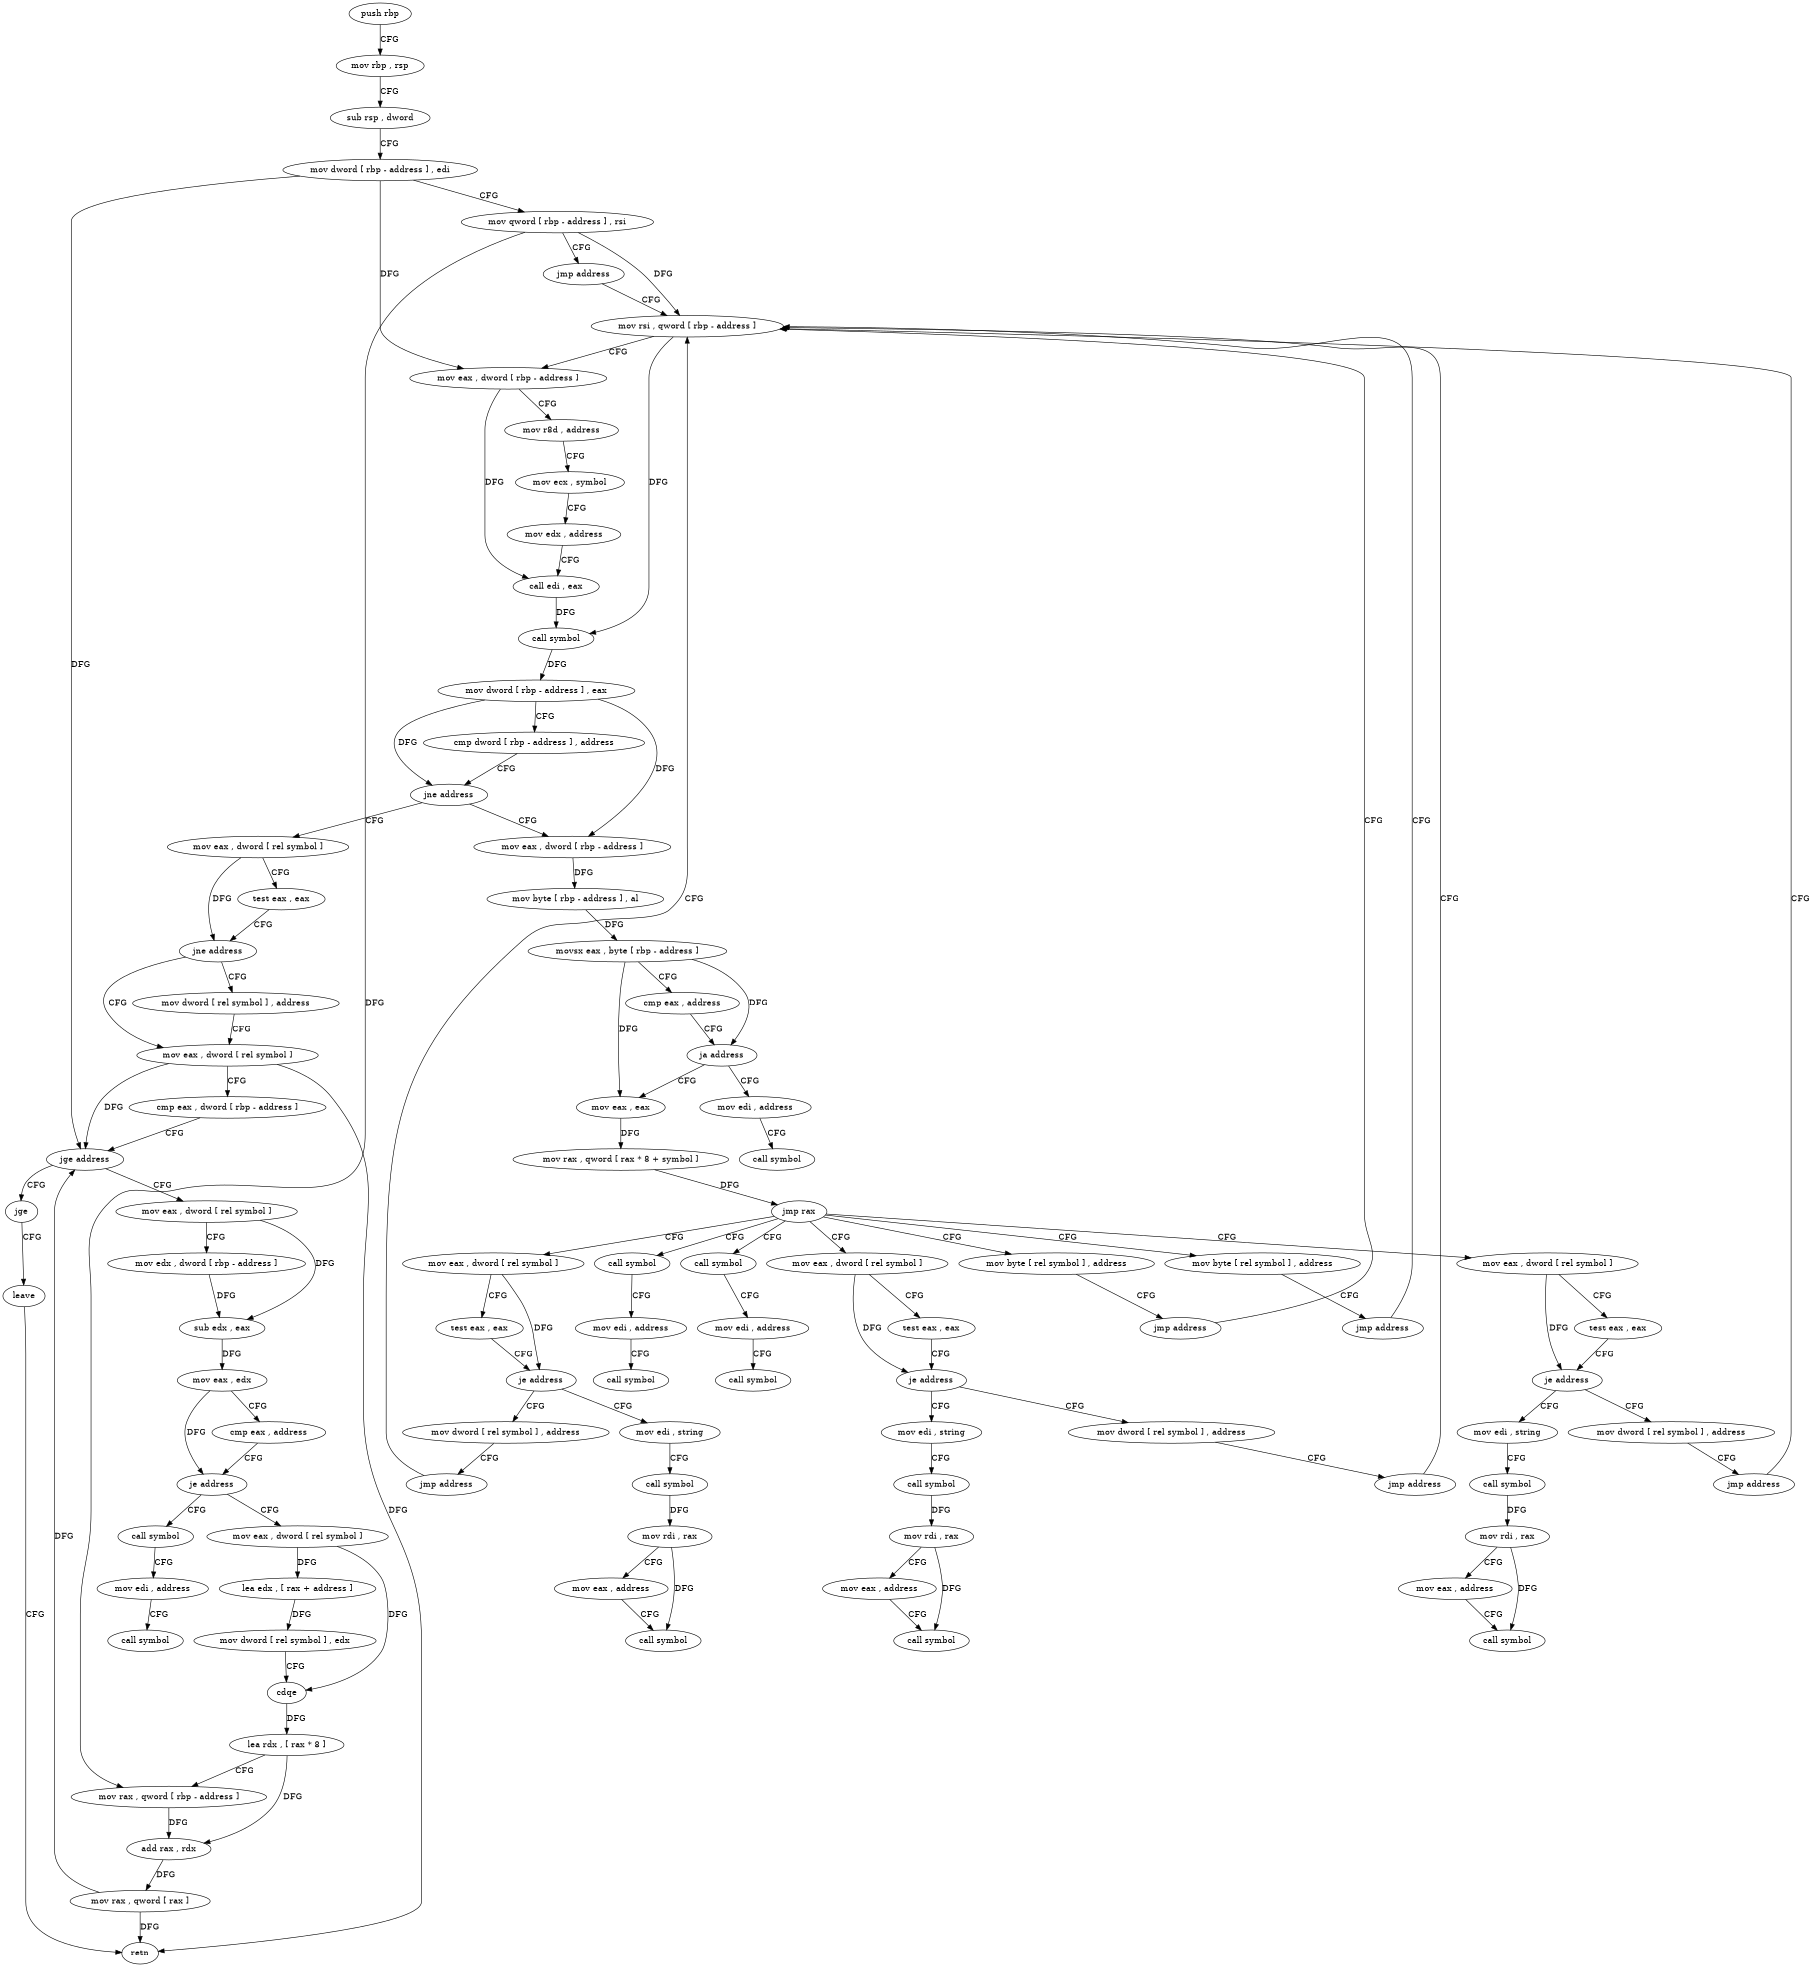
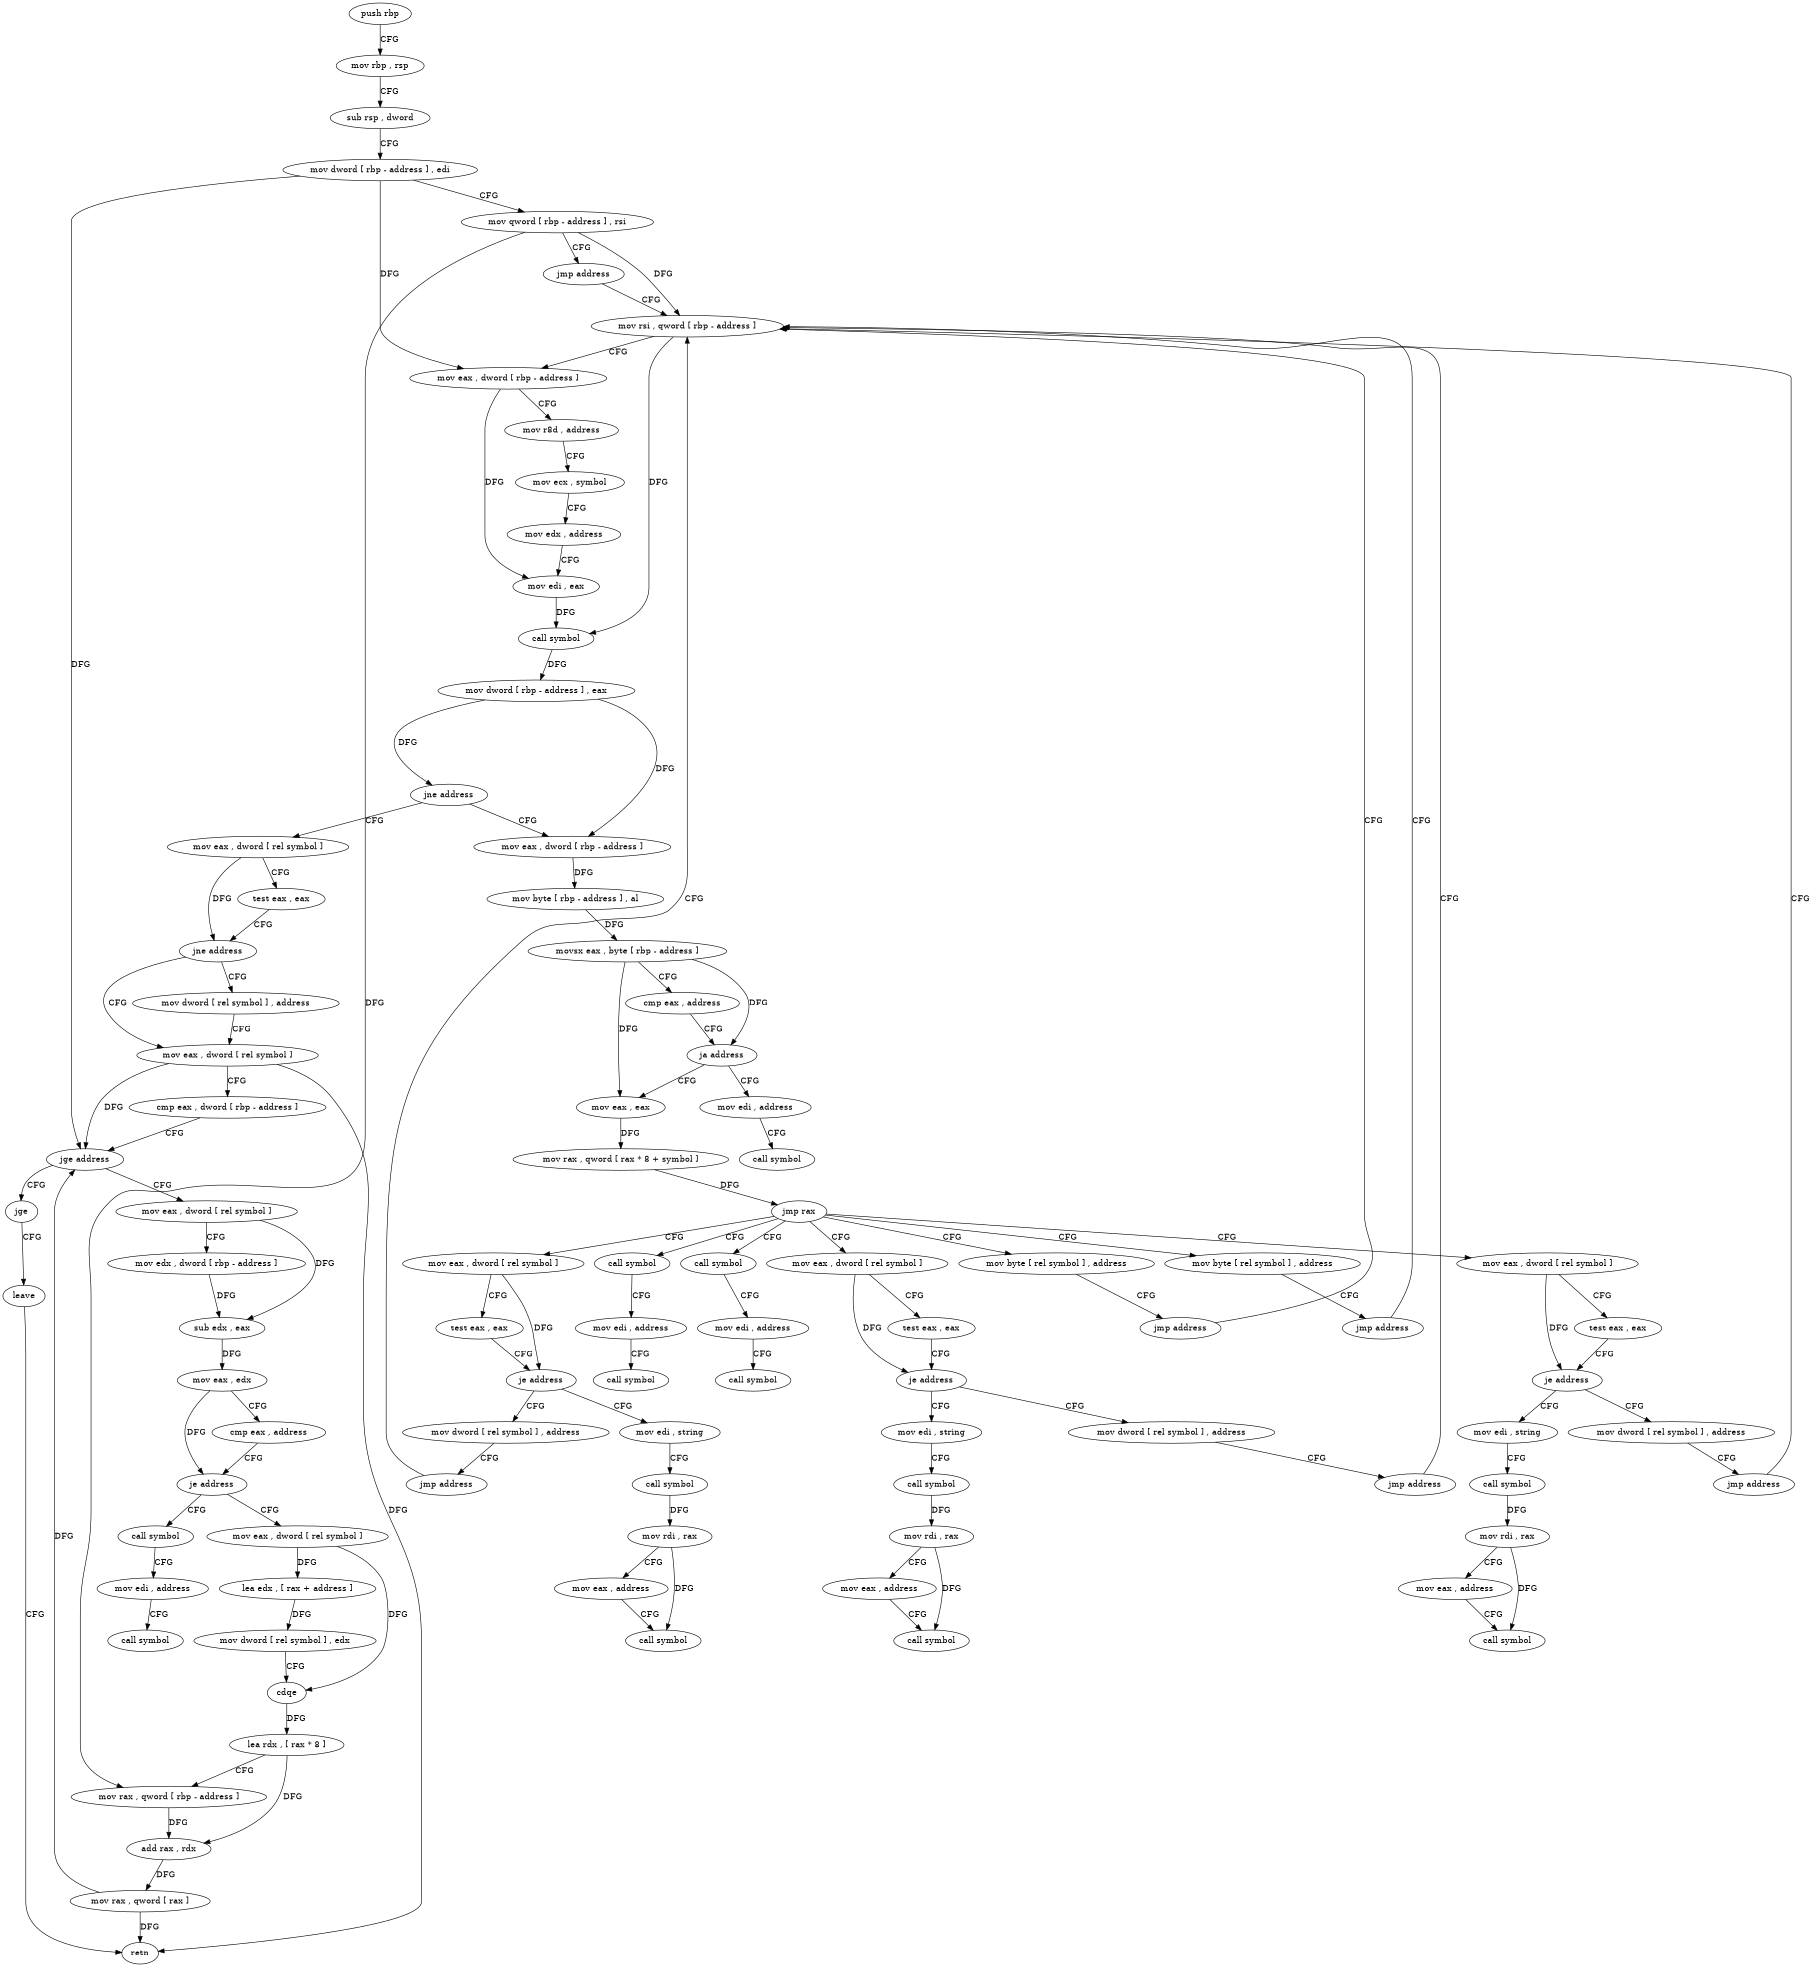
(556, 587) -> (556, 587)
(534, 743) -> none
